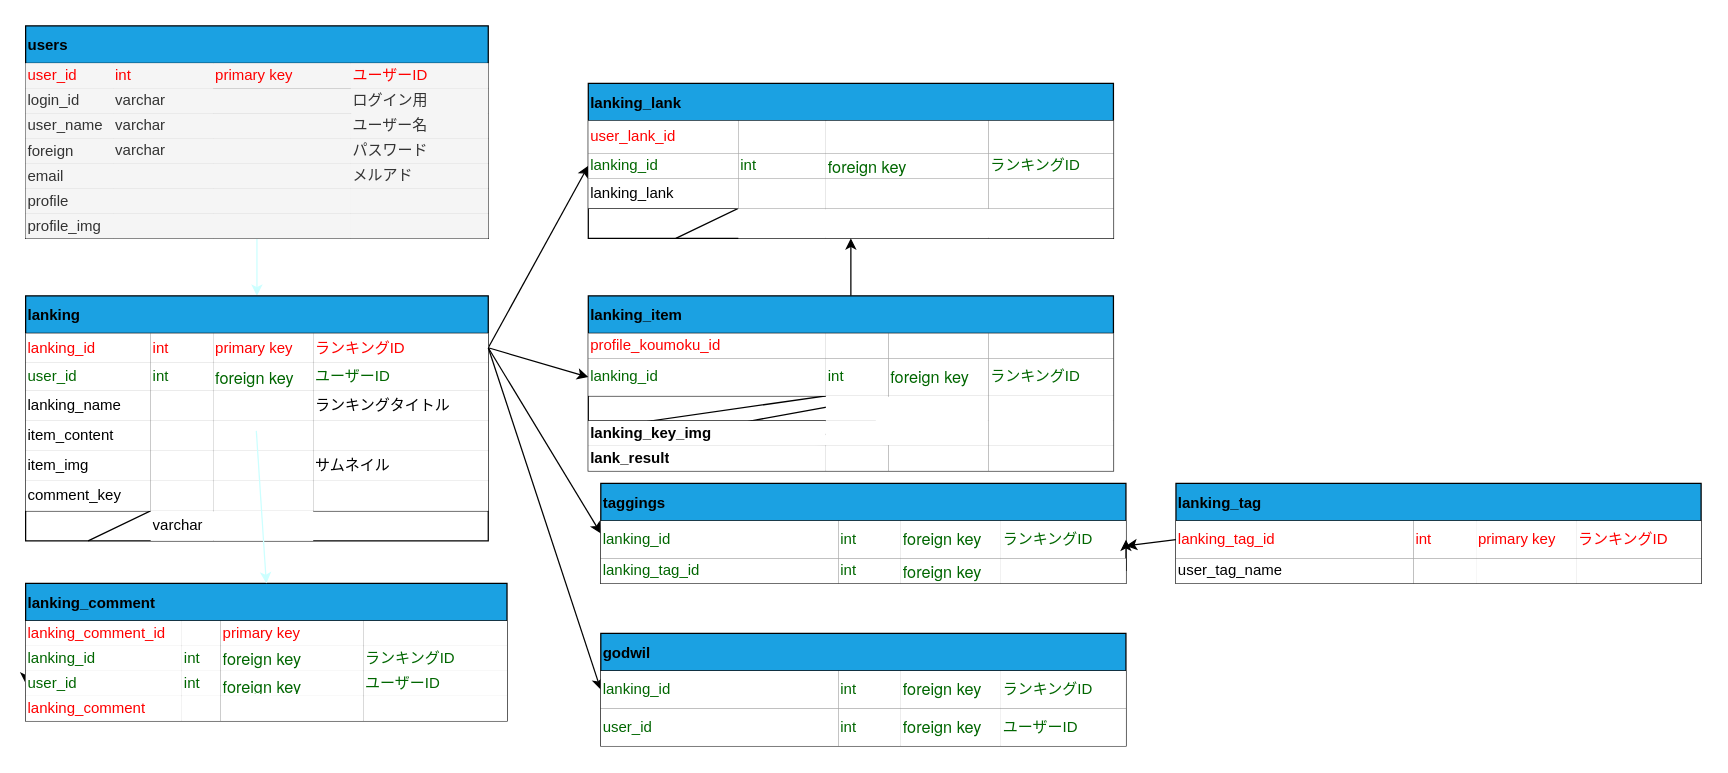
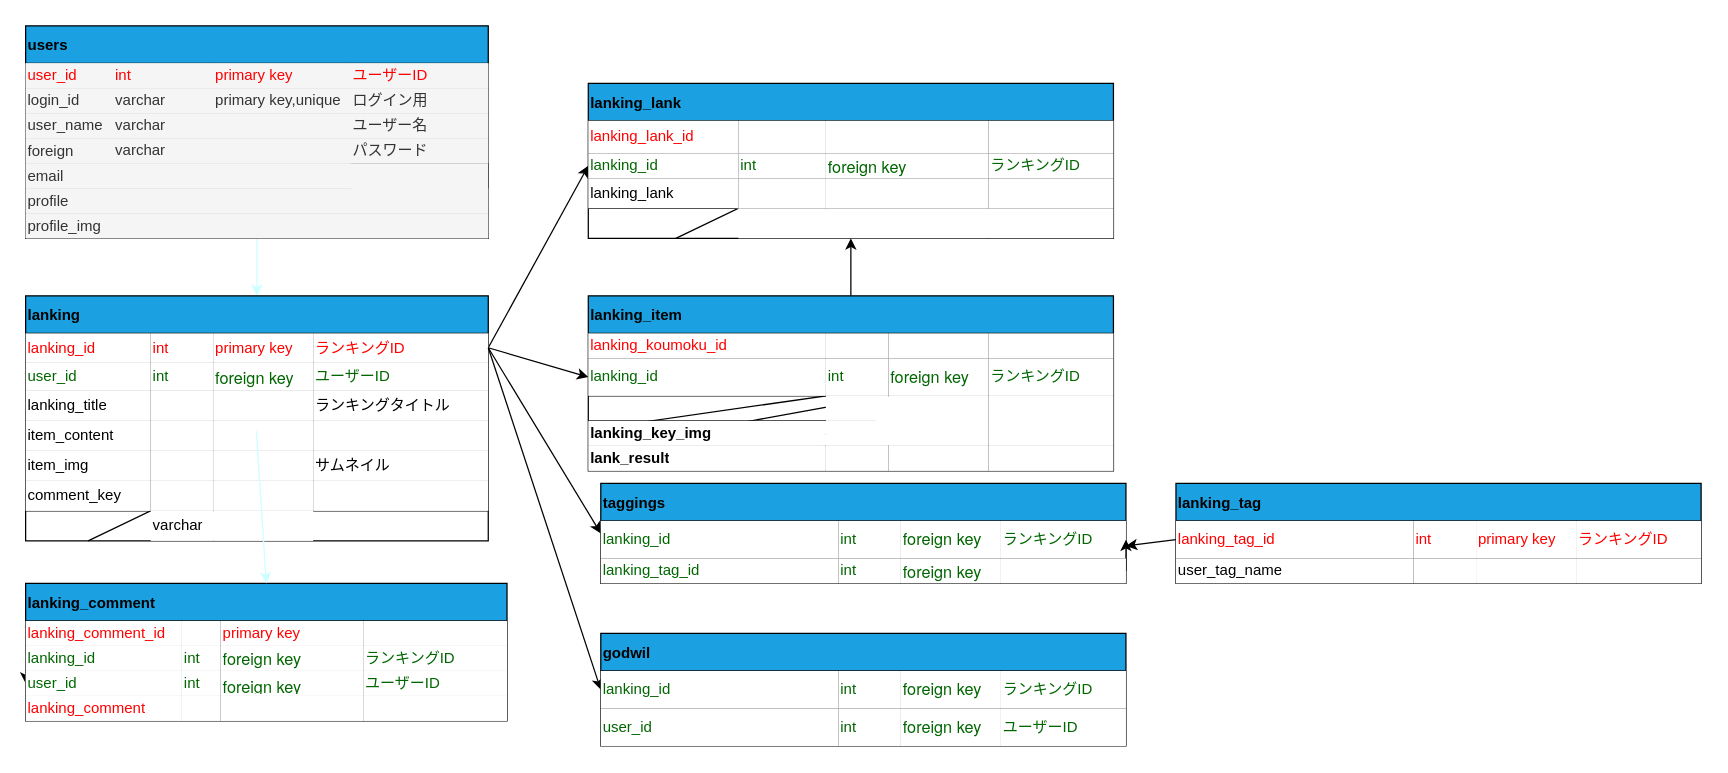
none -> (282, 101)
(637, 137) -> (646, 137)
(419, 176) -> none
(660, 346) -> (660, 346)
(75, 406) -> (75, 406)
